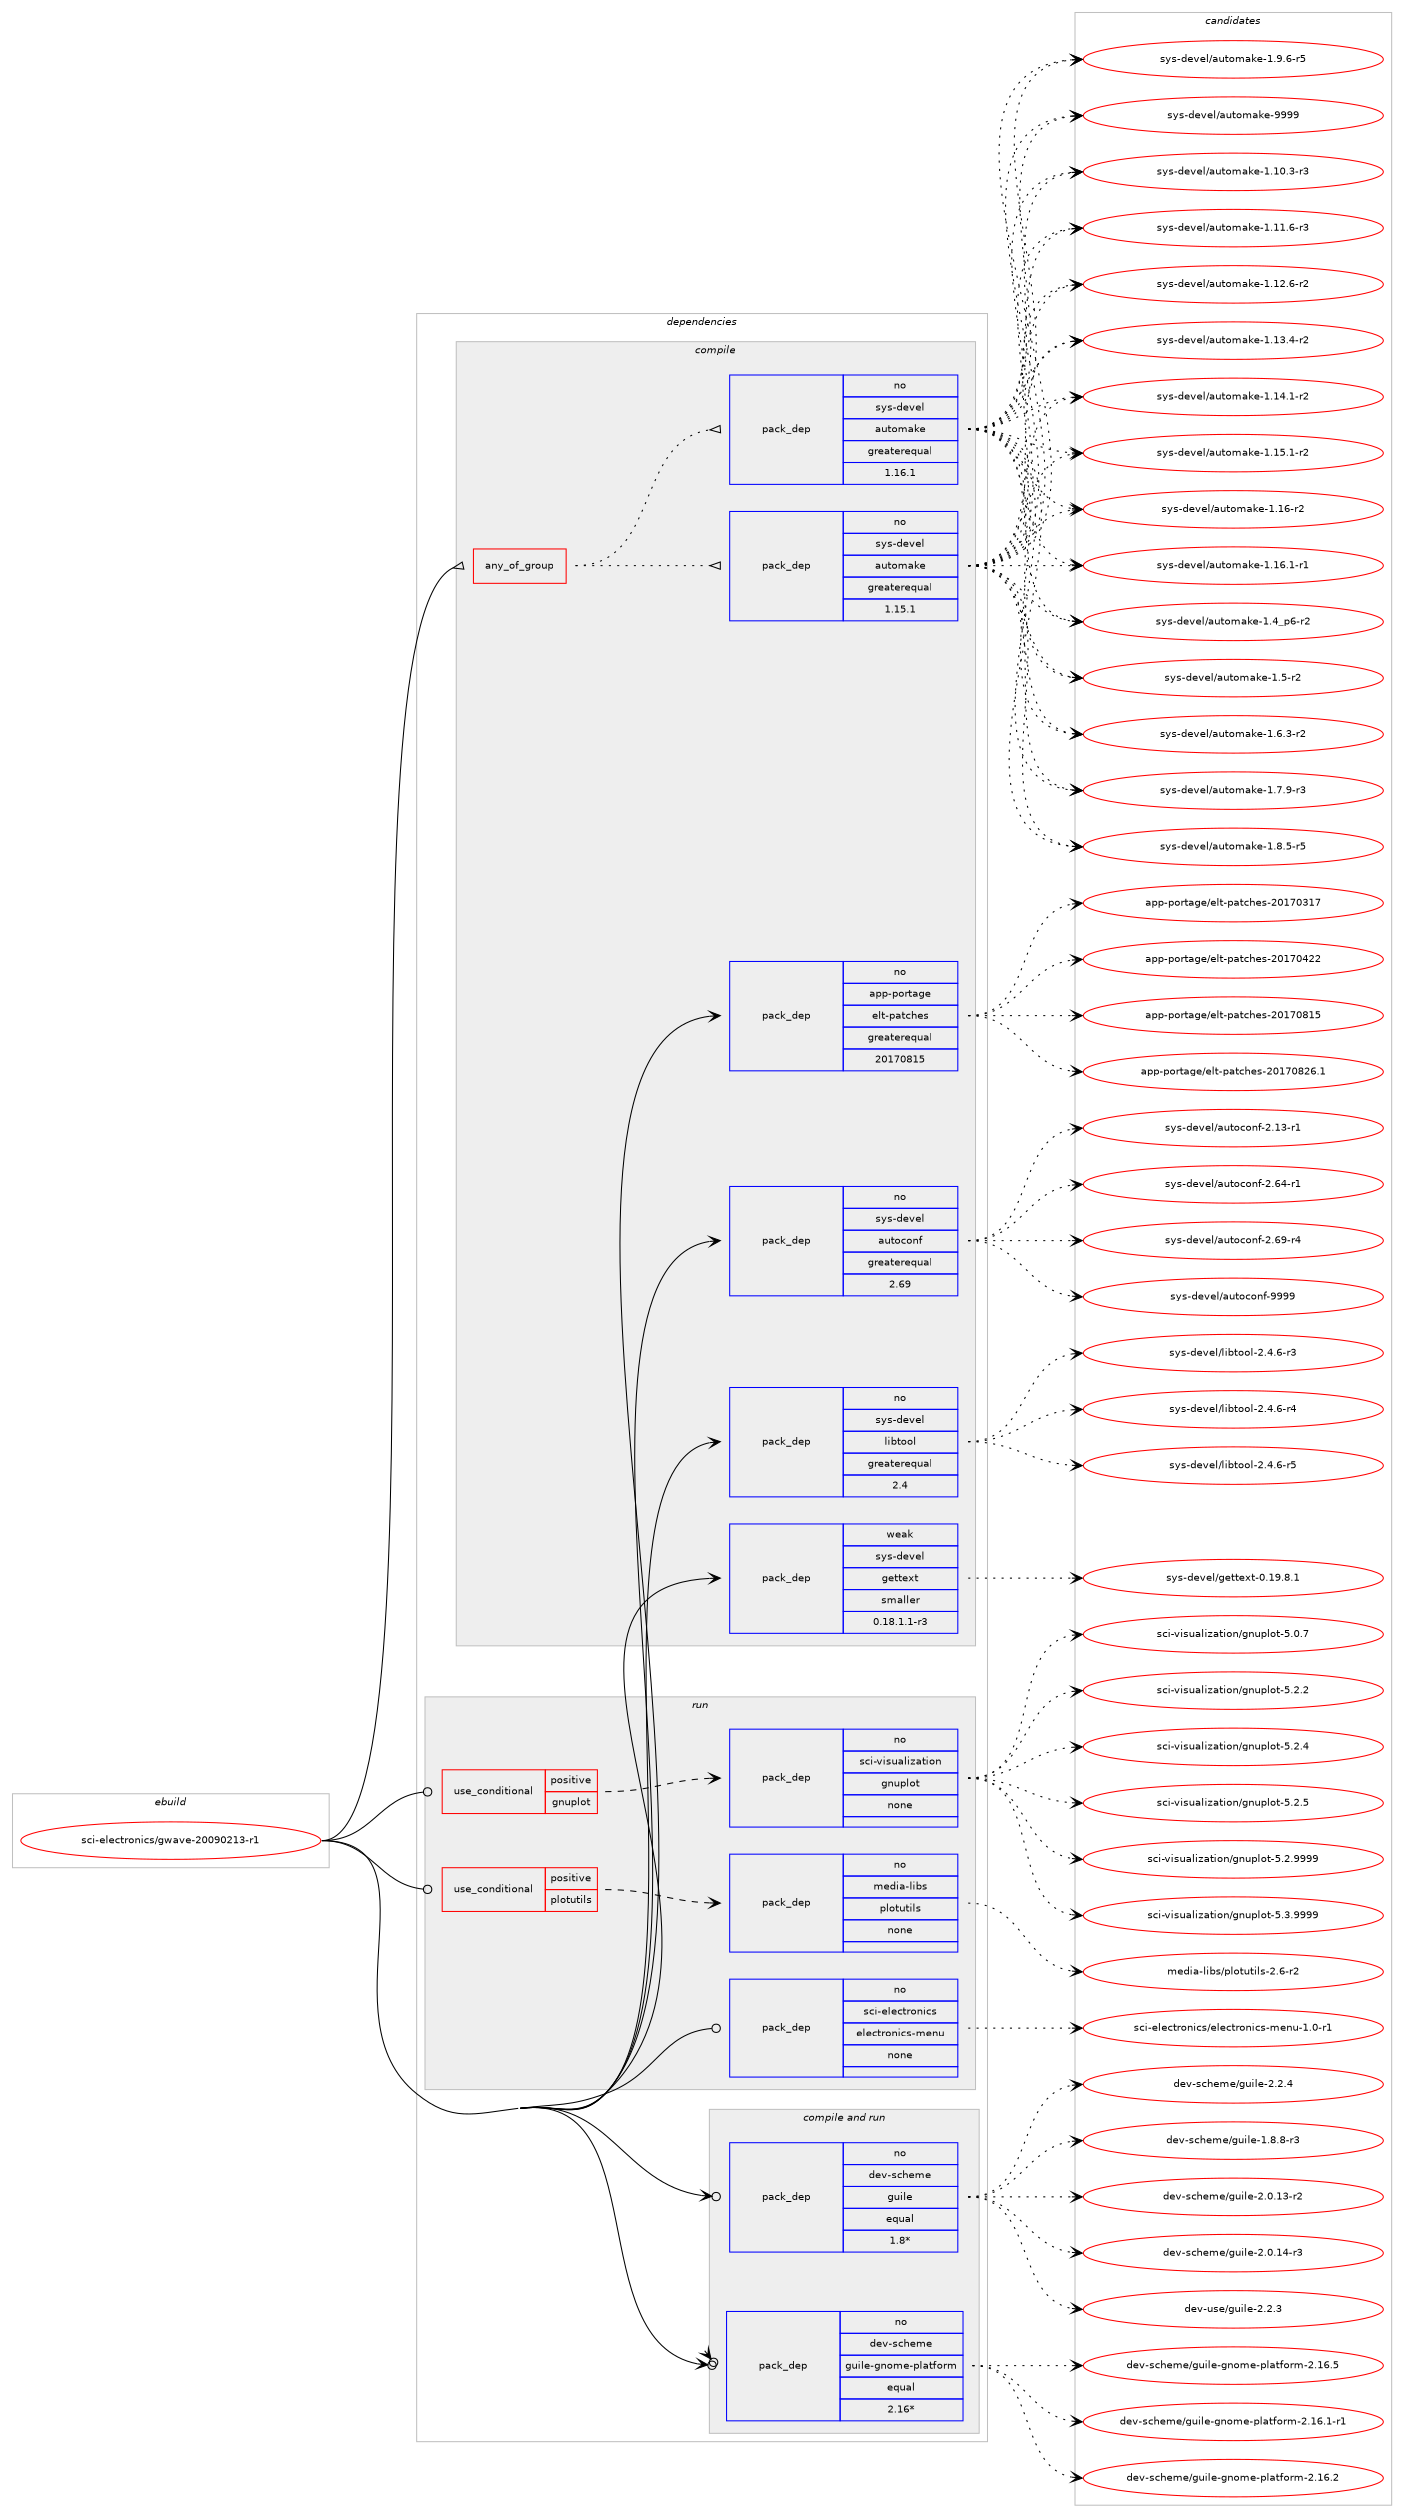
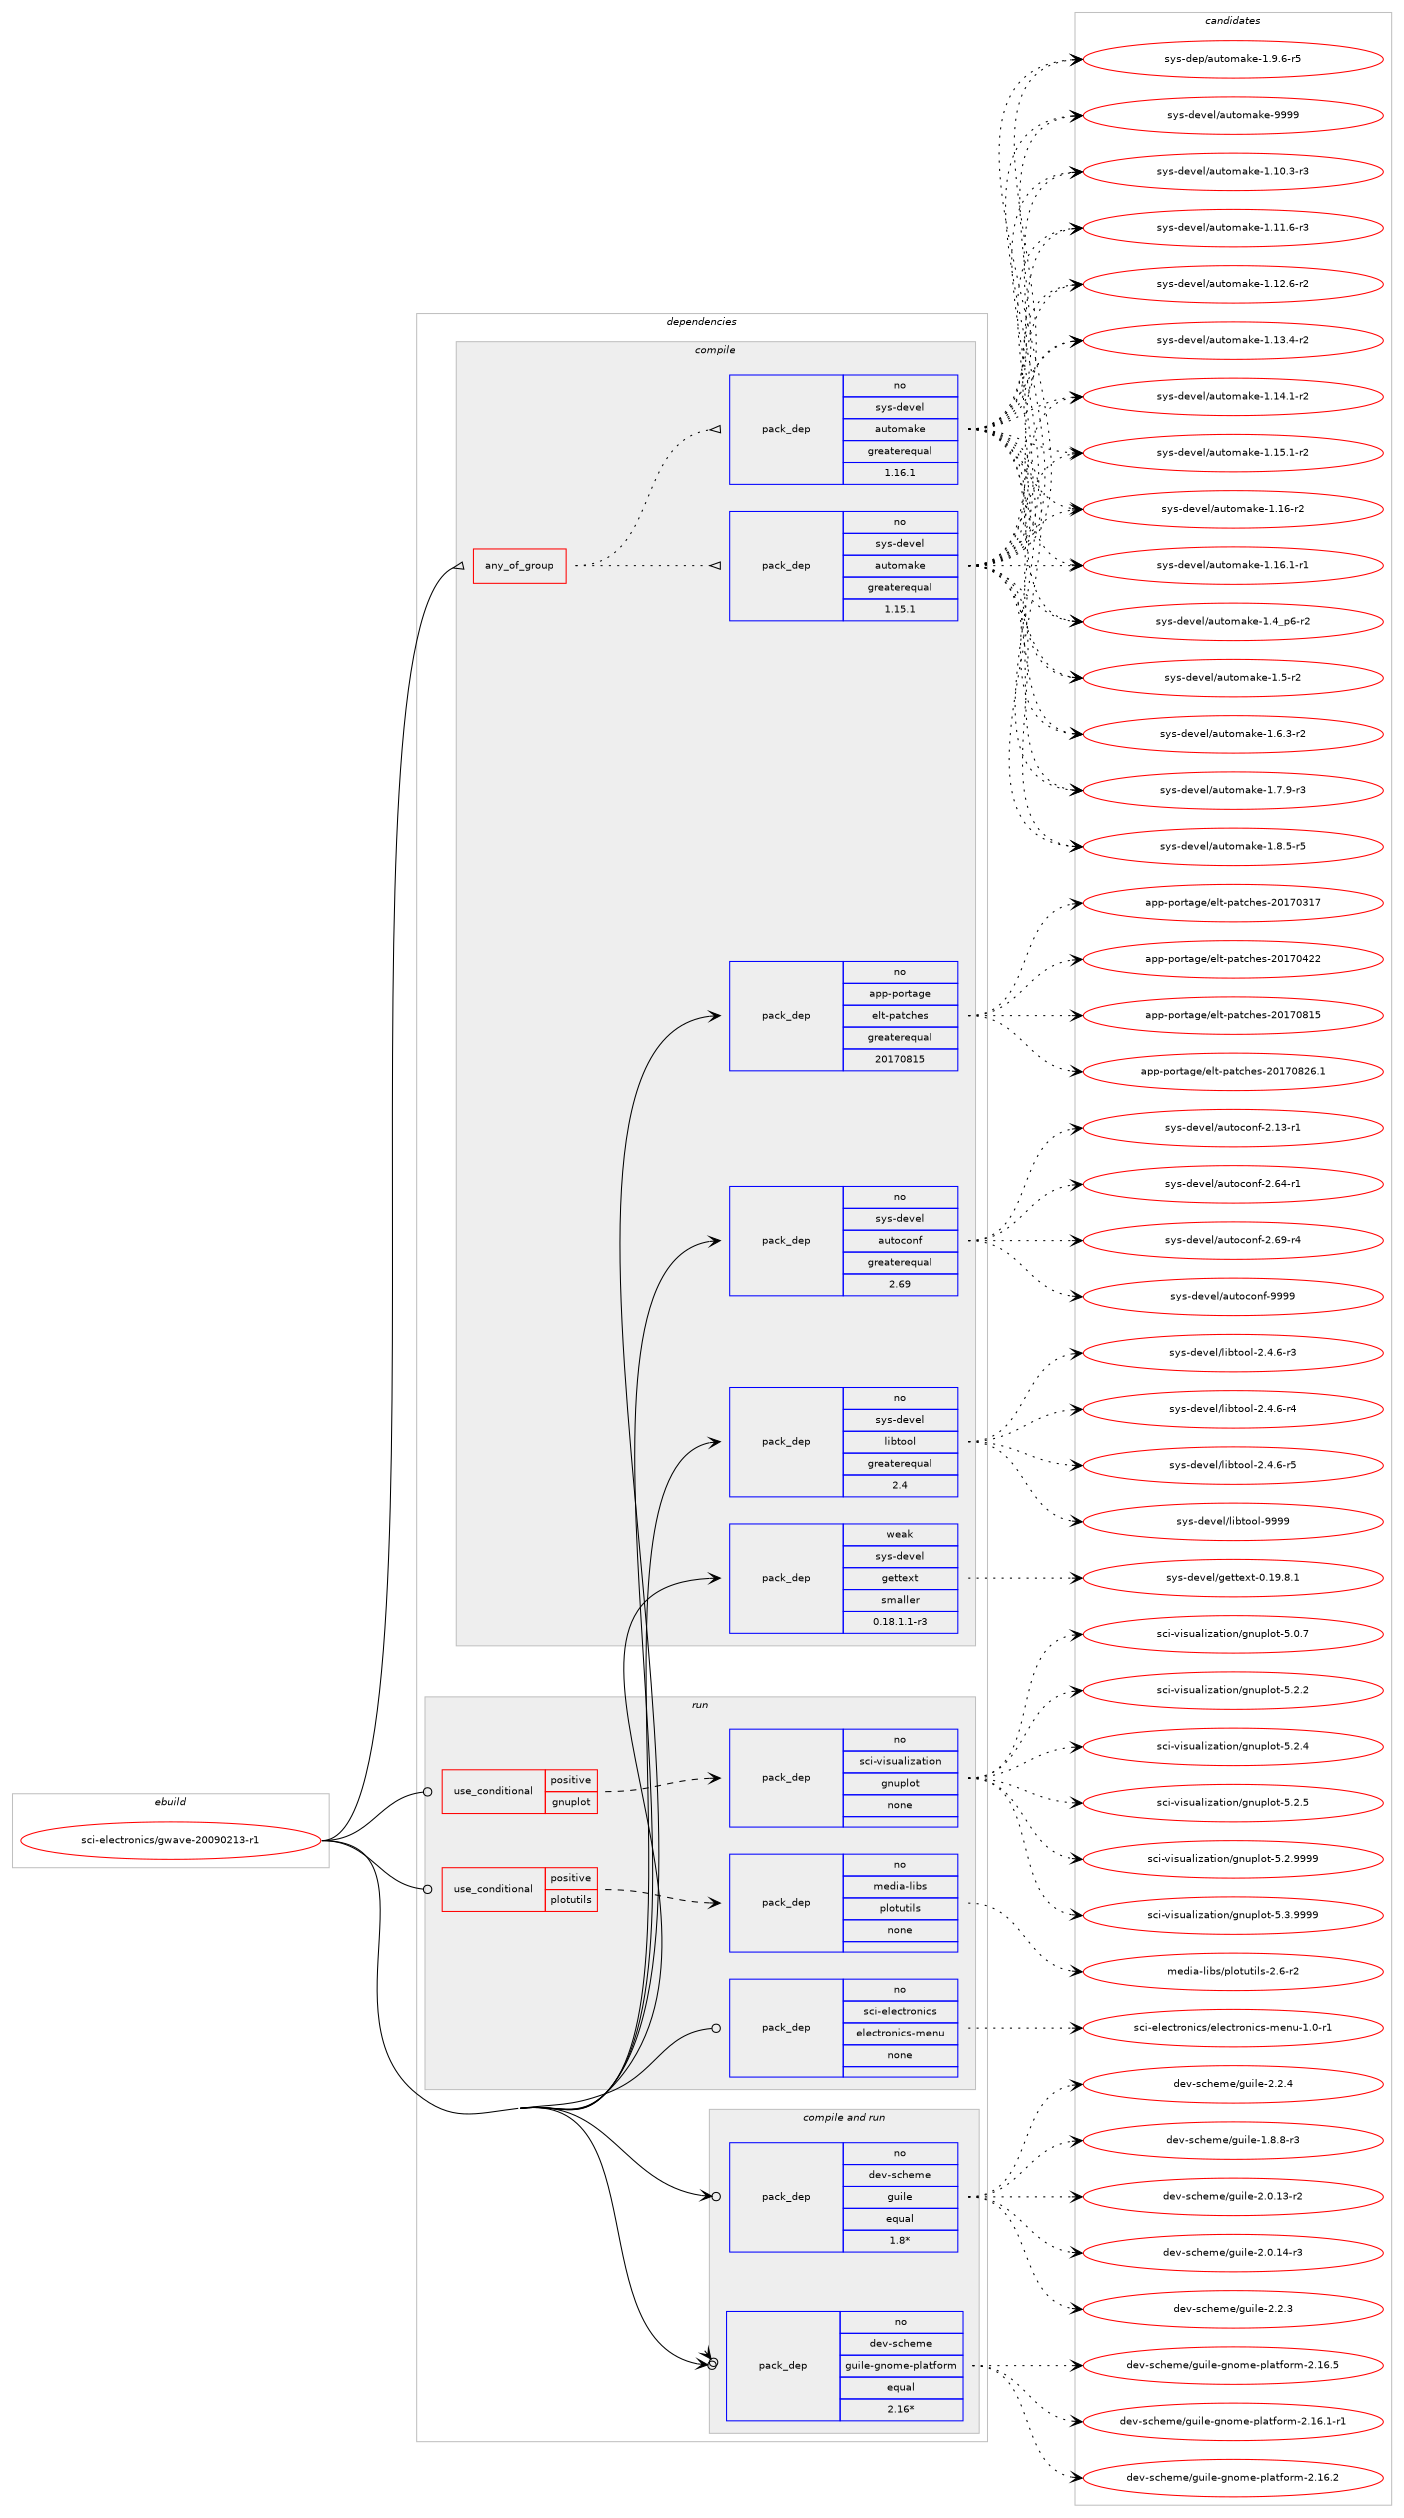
(1233, 59) -> (1233, 59)
none -> (1233, 1522)
(1233, 2309) -> (1233, 2309)
